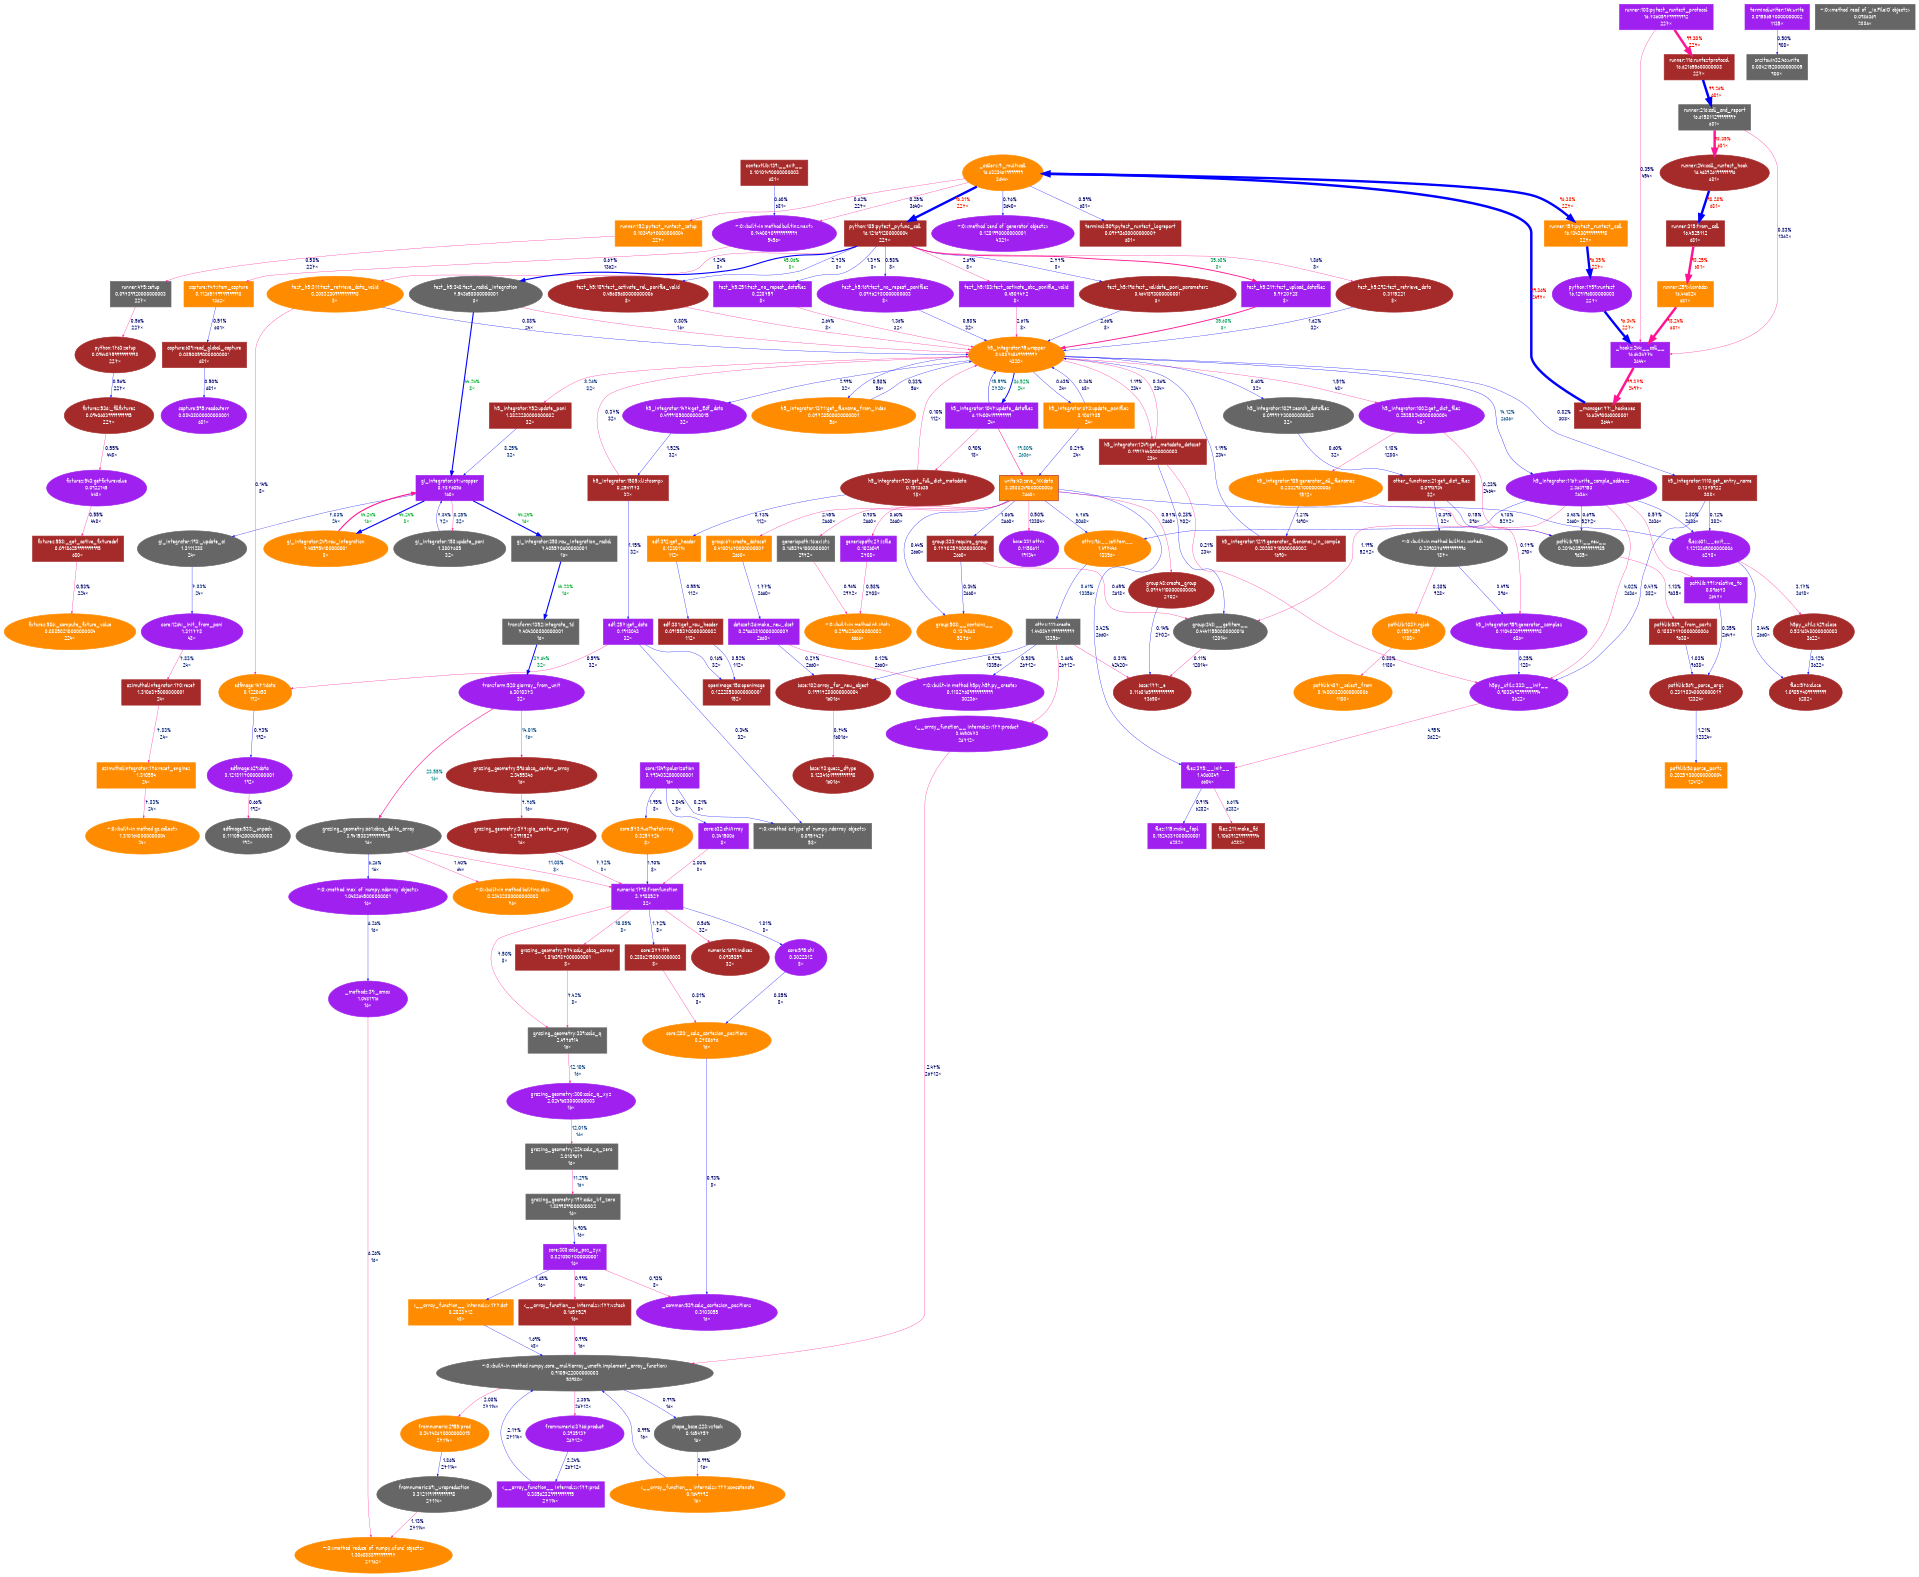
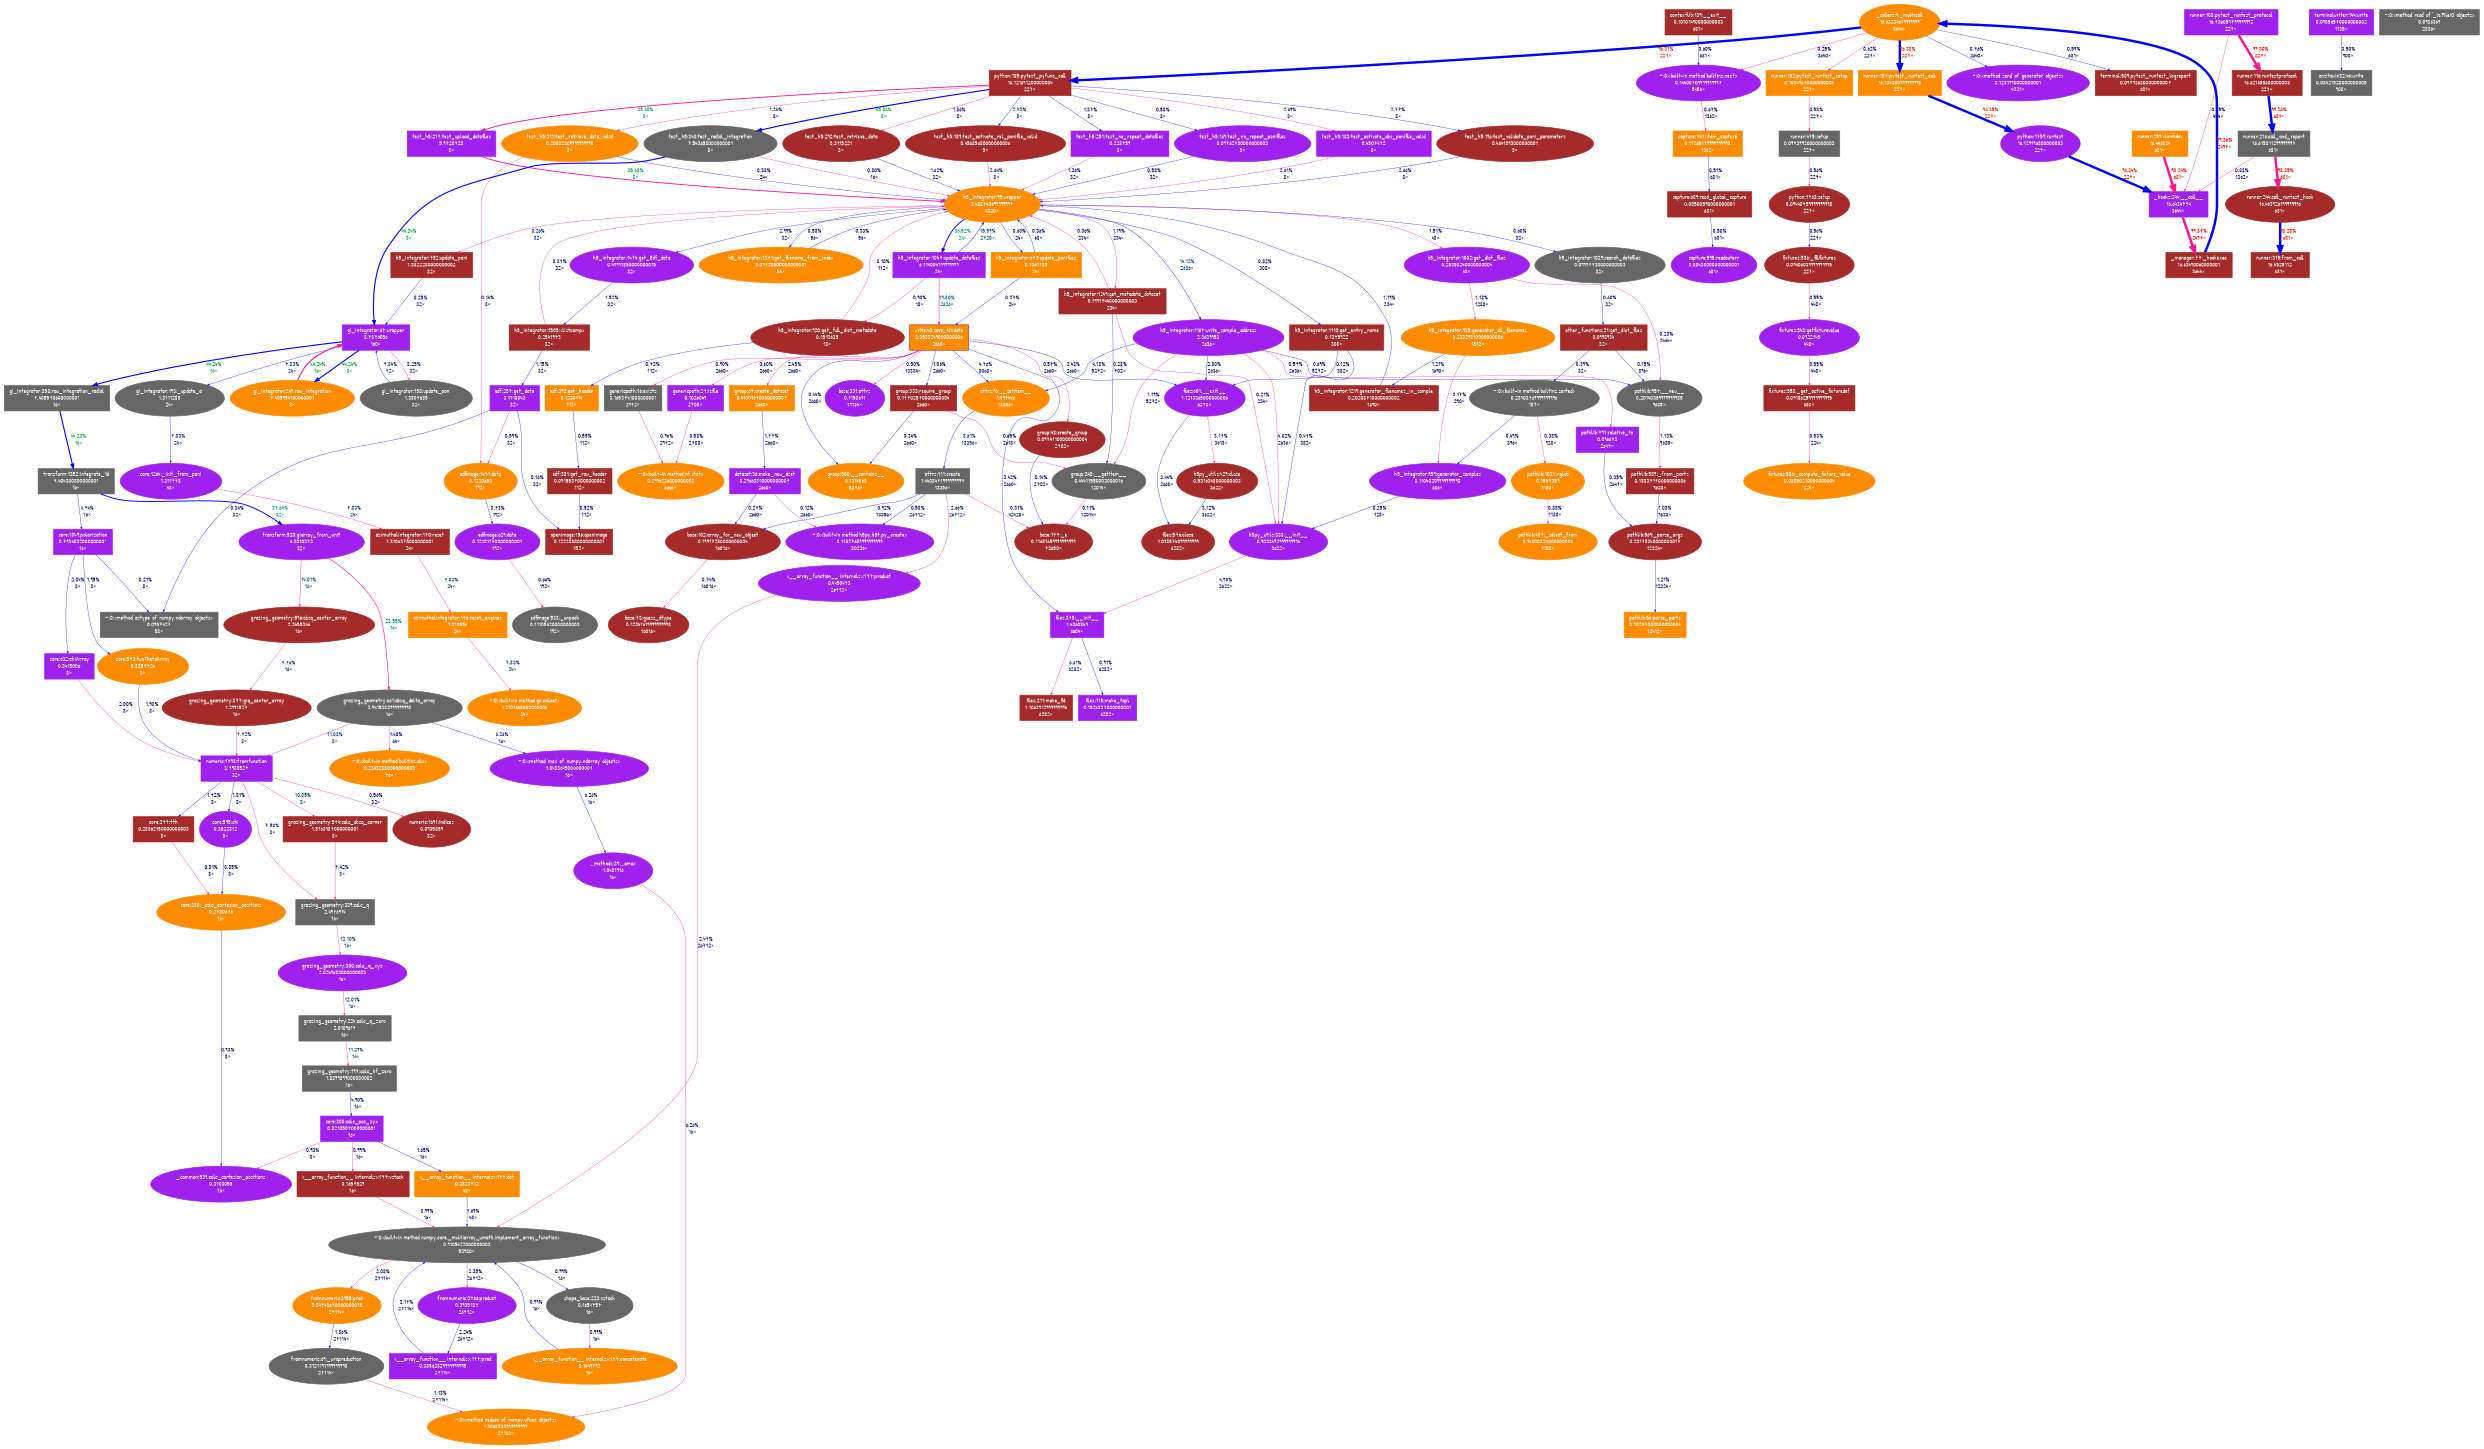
(1691, 261) -> none
none -> (79, 511)
(1220, 632) -> (1099, 481)
